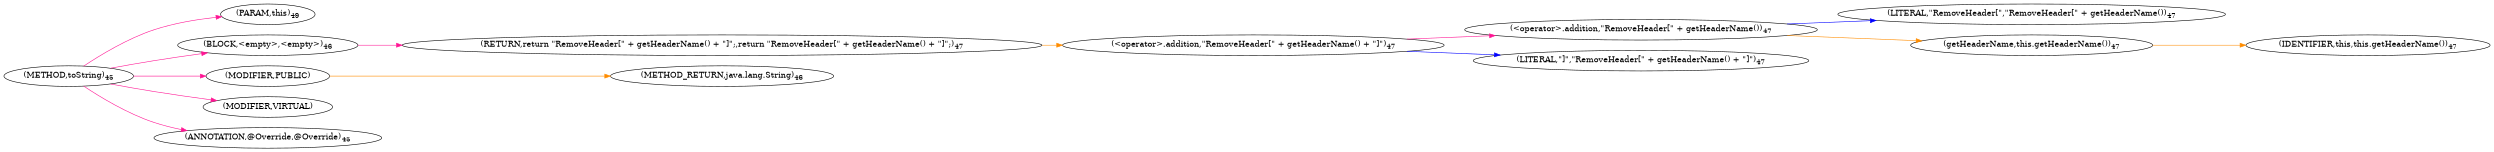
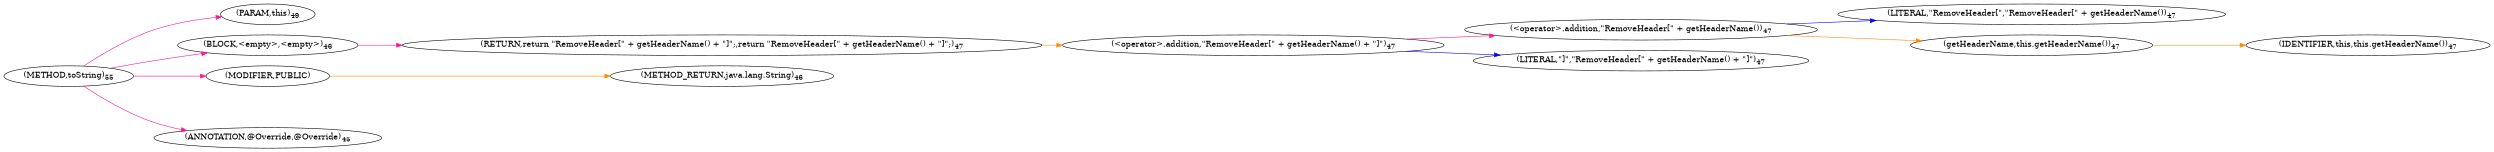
(109, 75) -> (109, 75)
(268, 107) -> none
